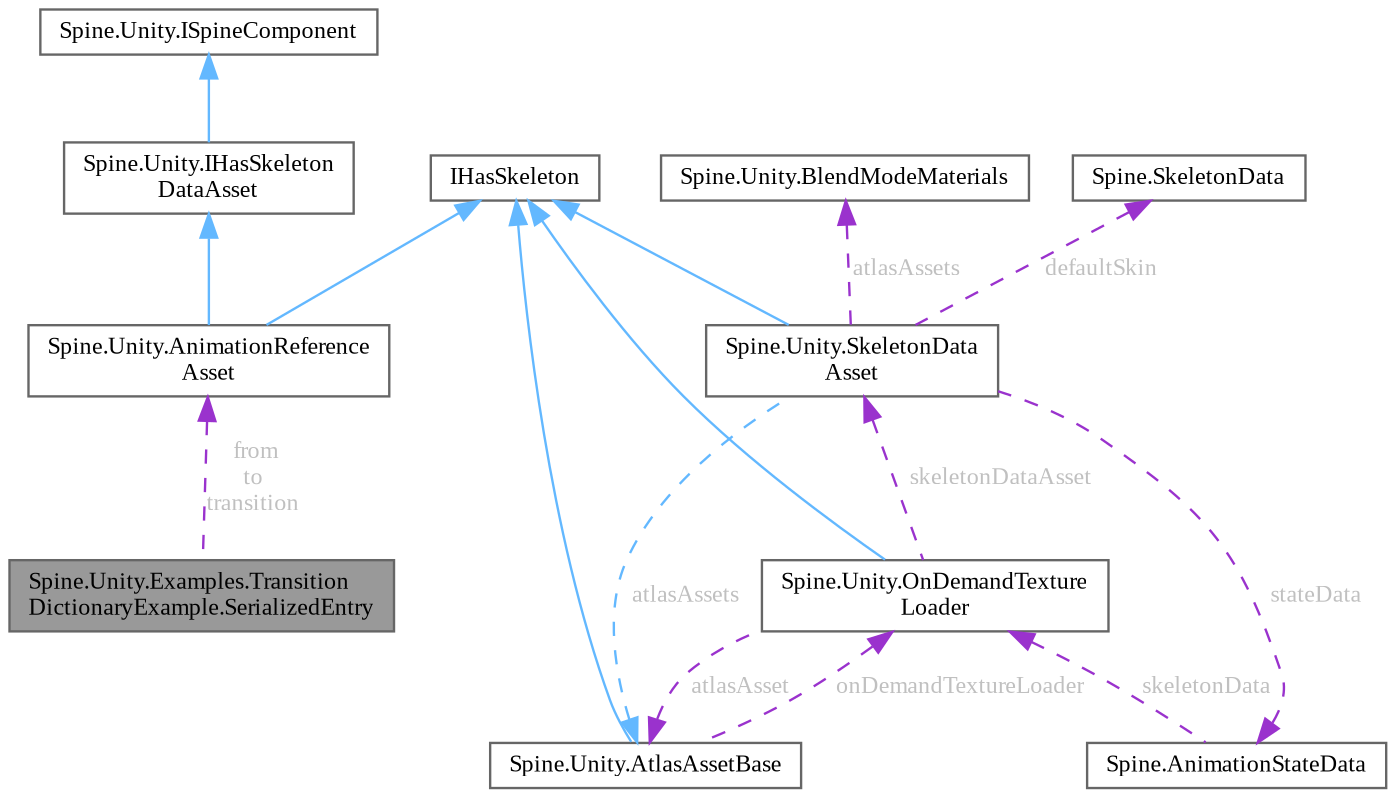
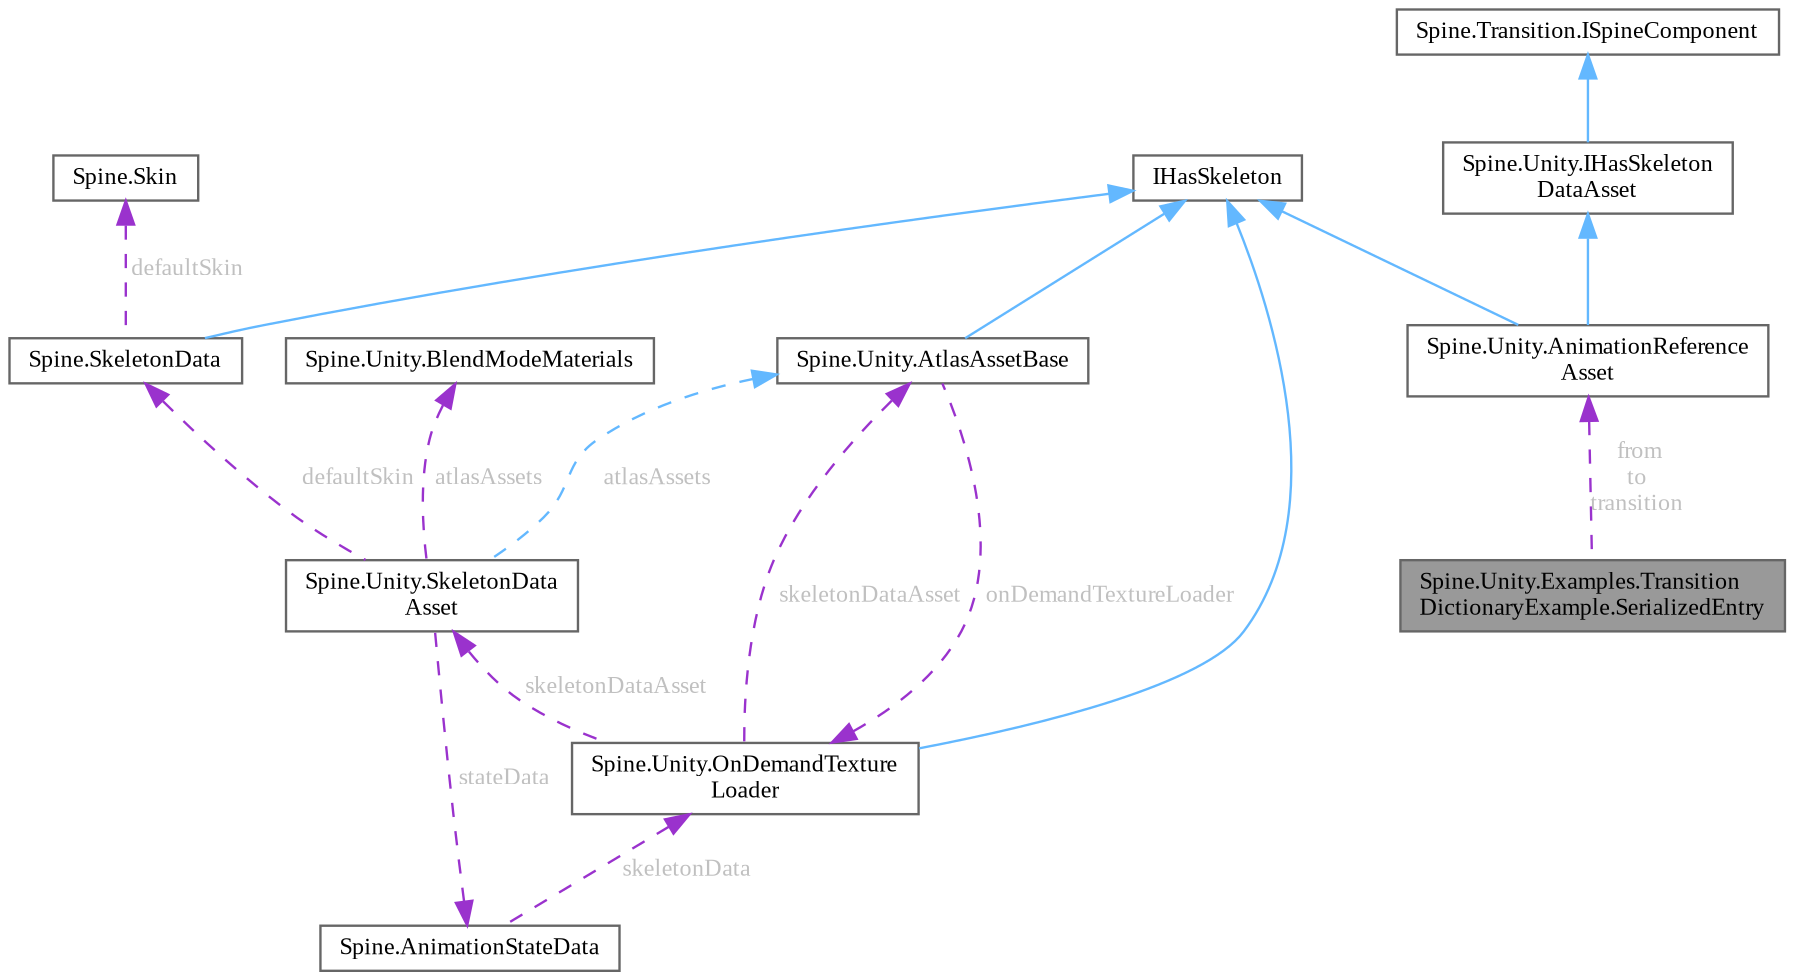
(209, 32) -> (1588, 32)
none -> (126, 178)
(682, 269) -> (656, 258)
(738, 687) -> (868, 596)
